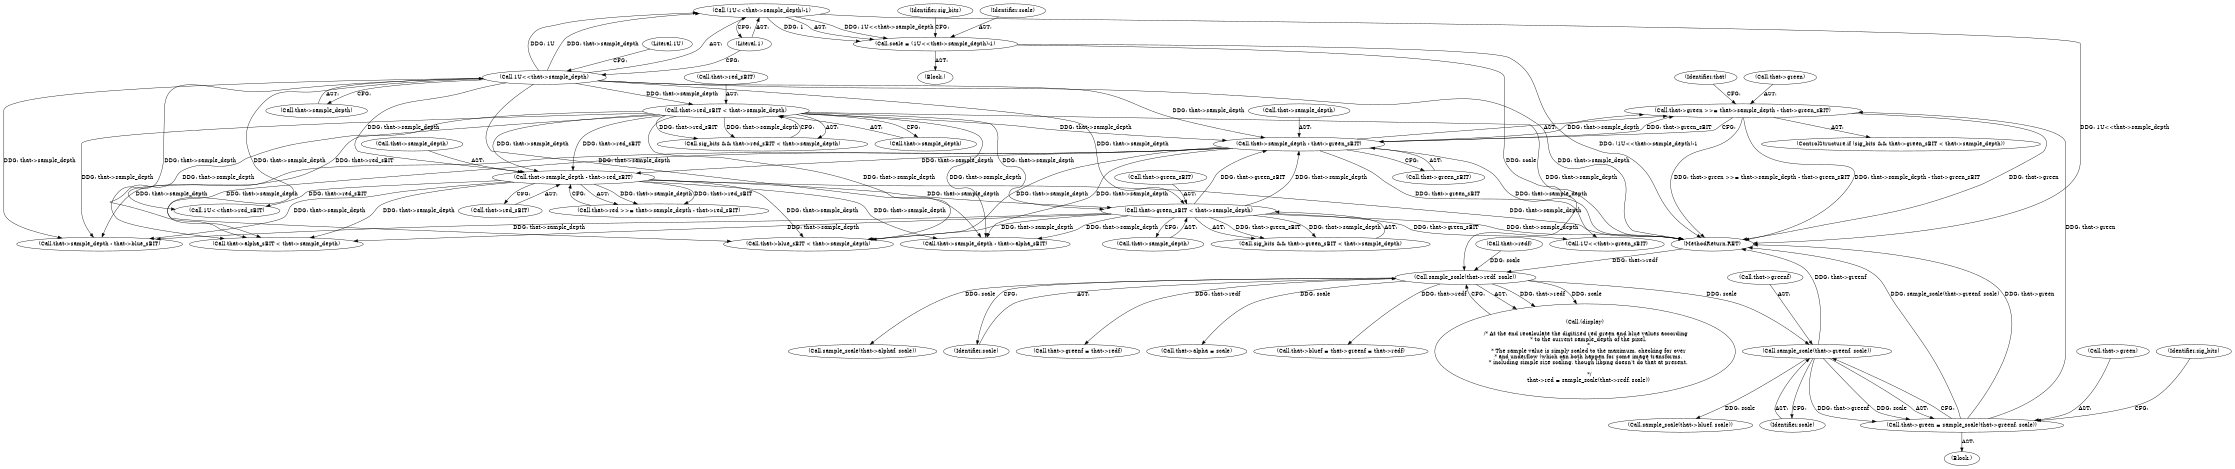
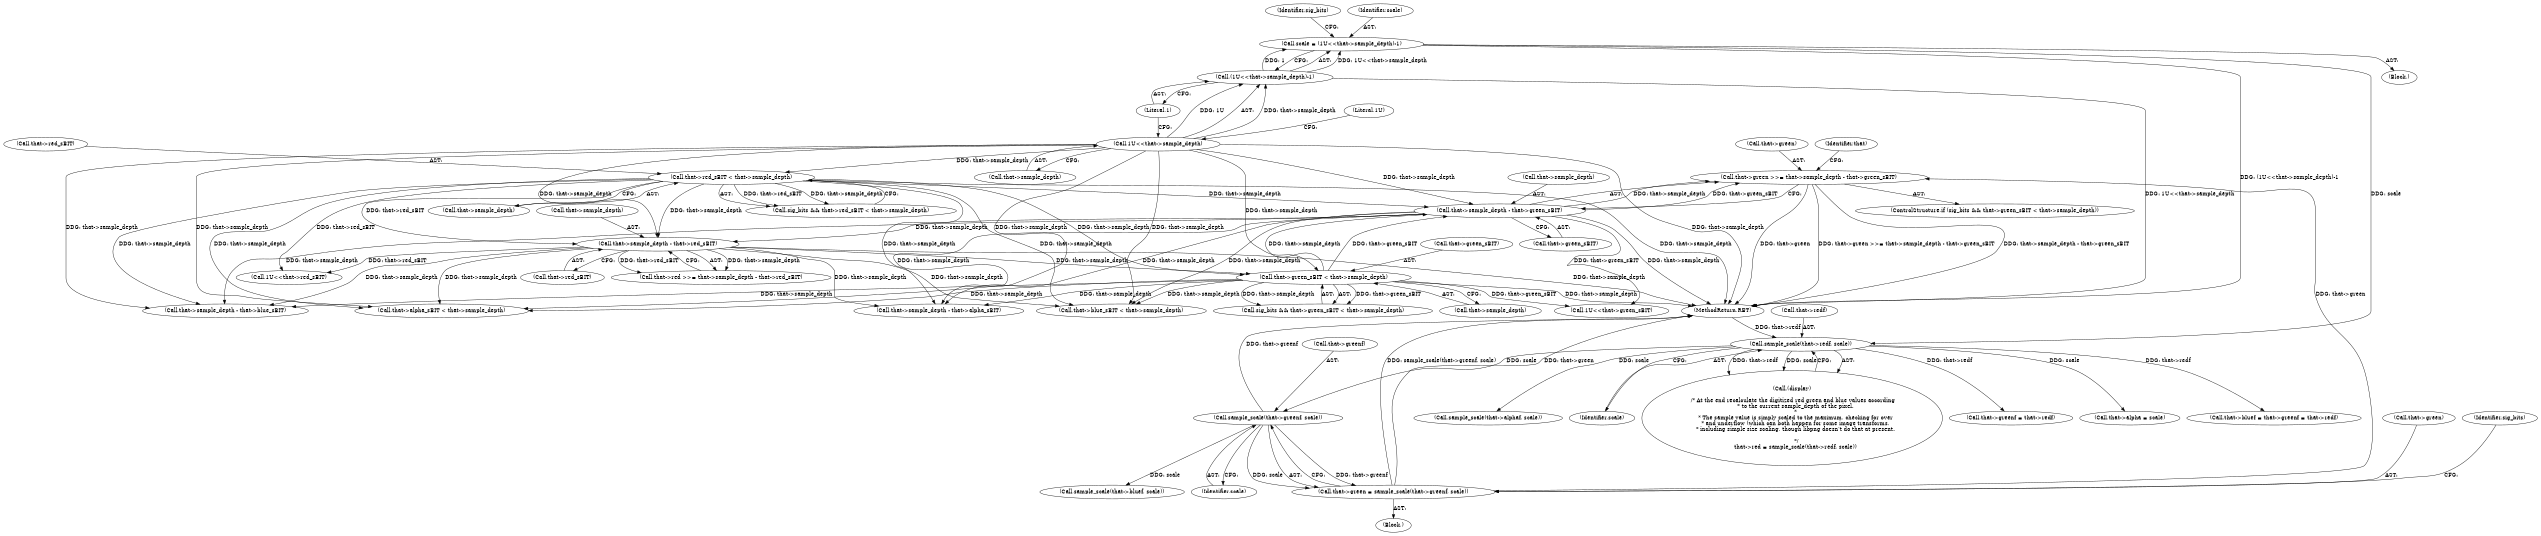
none -> (1295, 57)
(1505, 261) -> (1810, 328)
